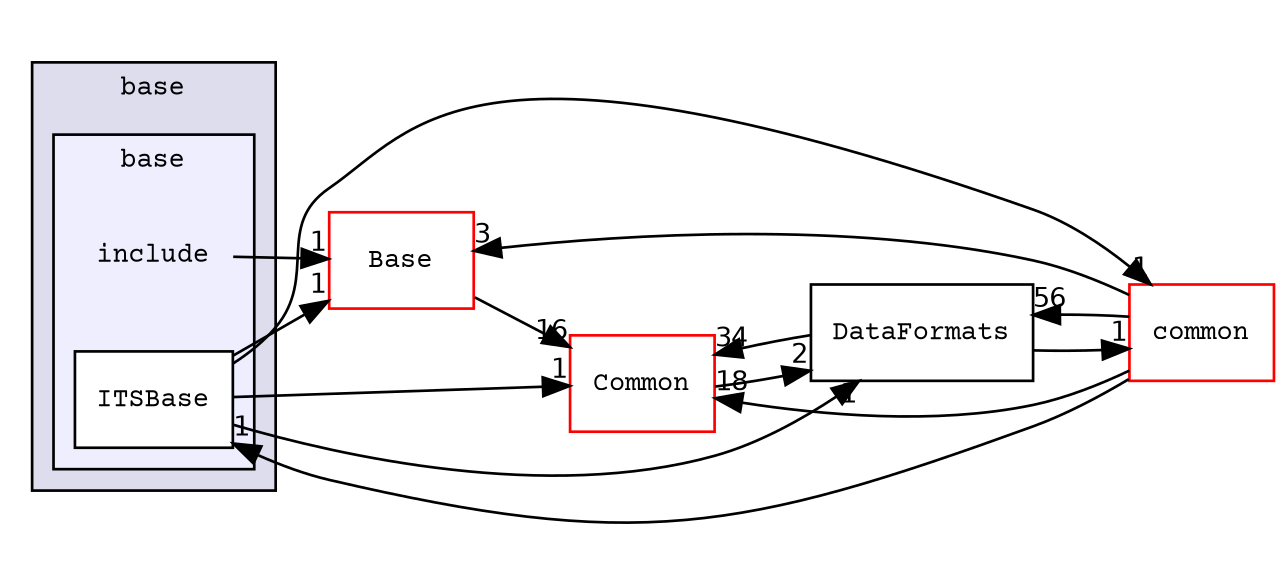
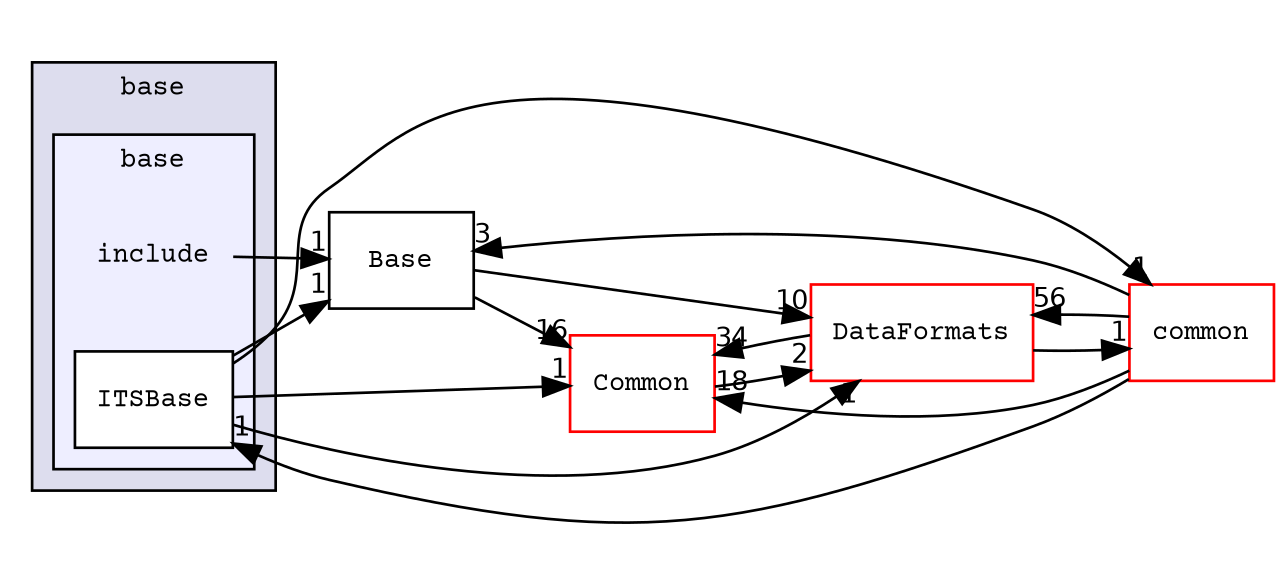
(401, 260) -> (401, 260)
none -> (629, 292)
(922, 333) -> (922, 333)
